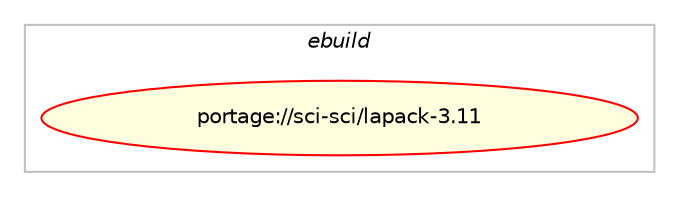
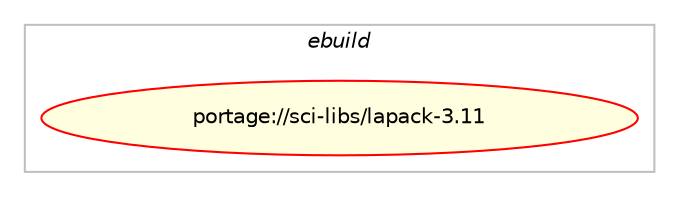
(340, 118) -> (340, 118)
